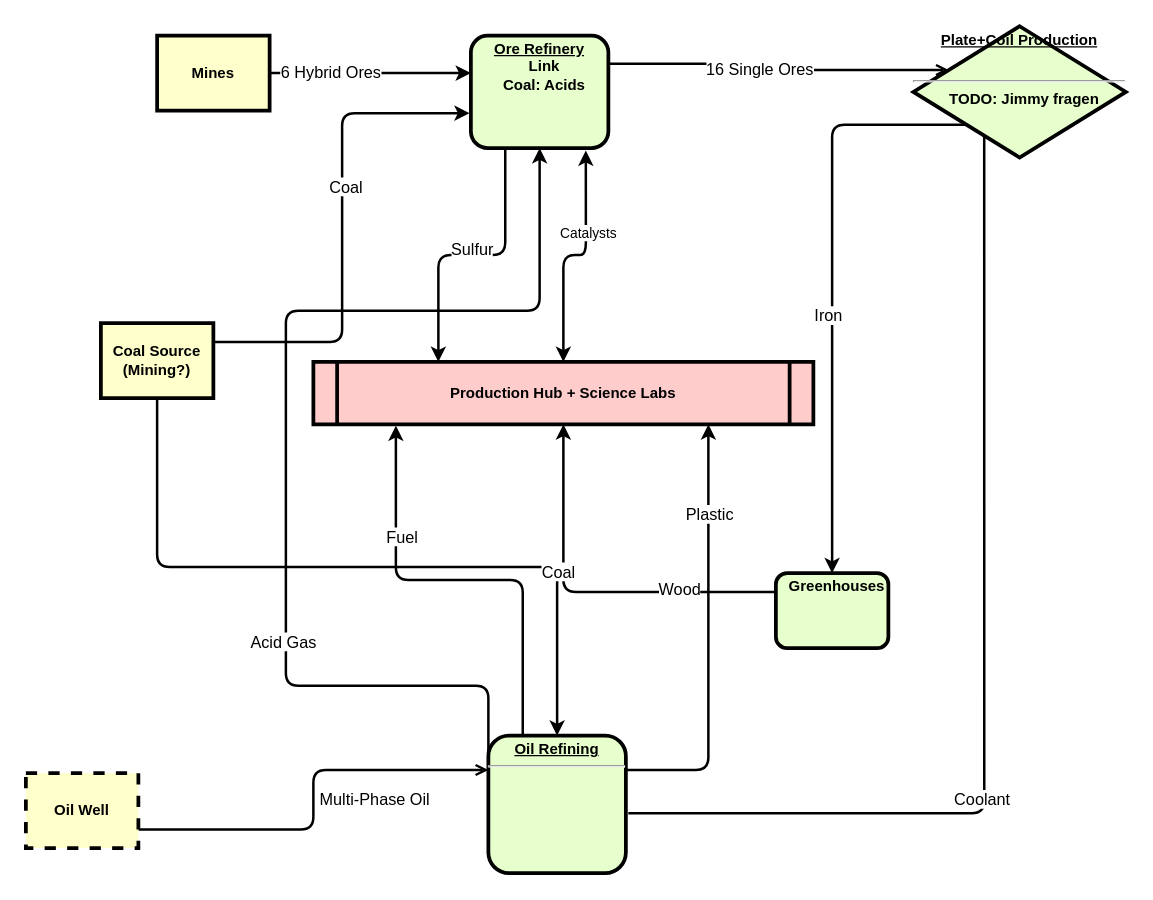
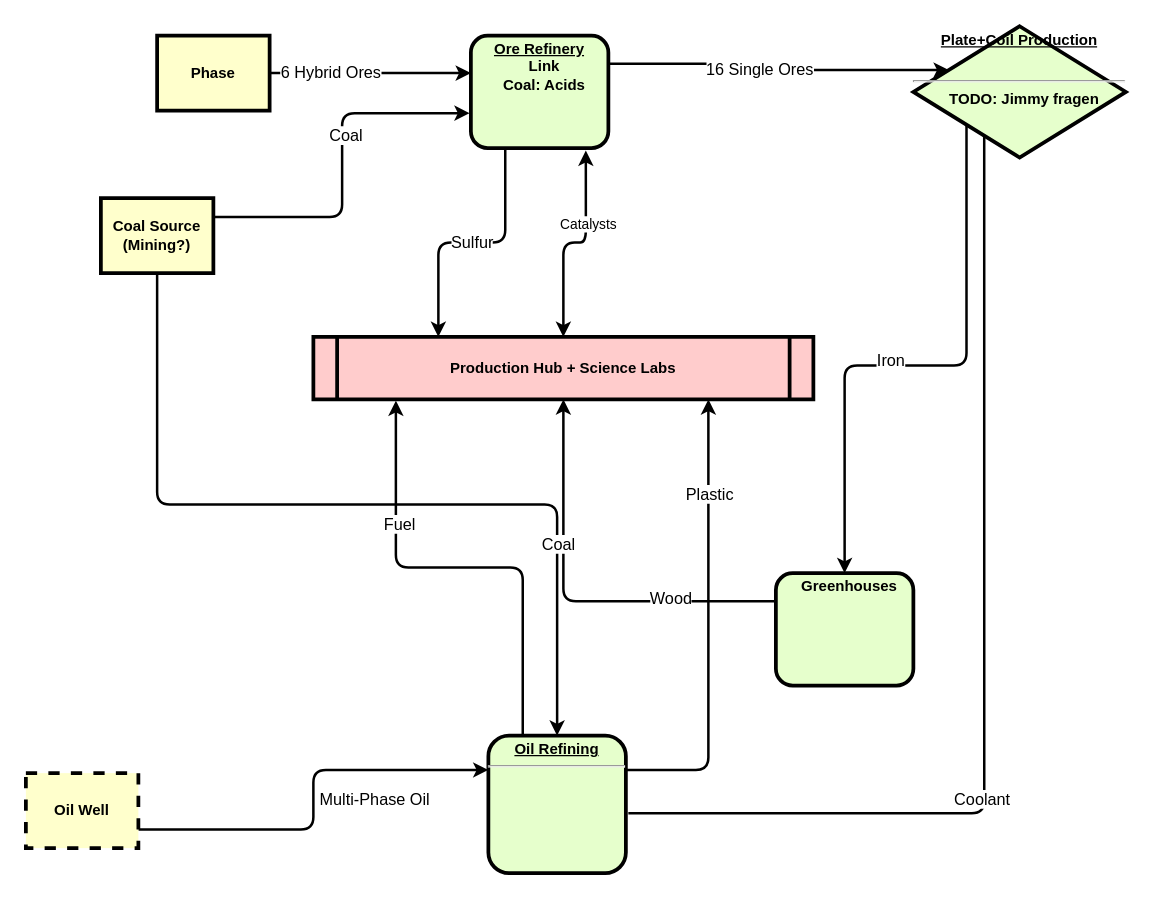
(937, 70) -> (936, 70)
(213, 73) -> (213, 73)
(157, 361) -> (157, 236)
(563, 393) -> (563, 368)
(286, 429) -> none
(832, 611) -> (844, 629)
(477, 770) -> (475, 770)
